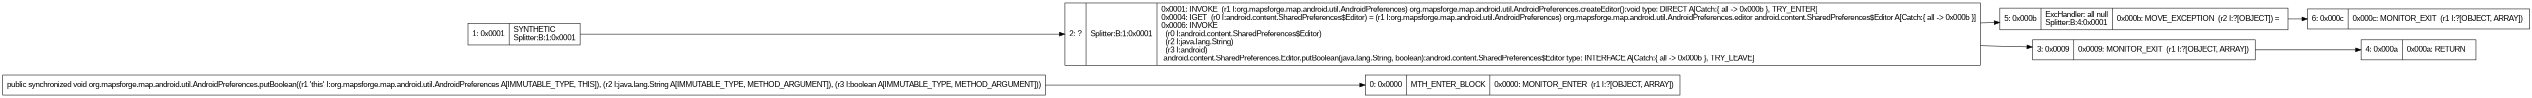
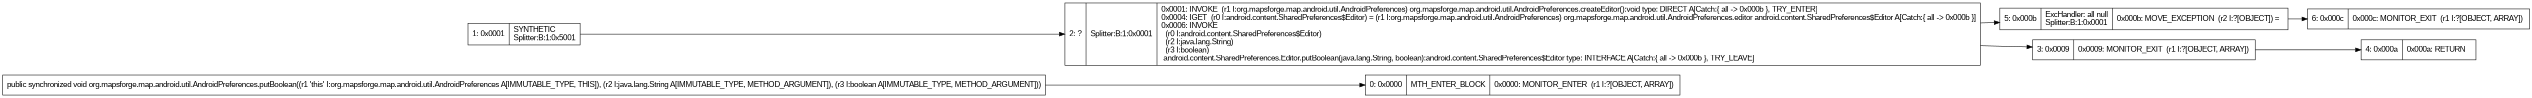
(2076, 23) -> (2076, 23)
(545, 38) -> (545, 38)
(1184, 50) -> (1185, 50)
